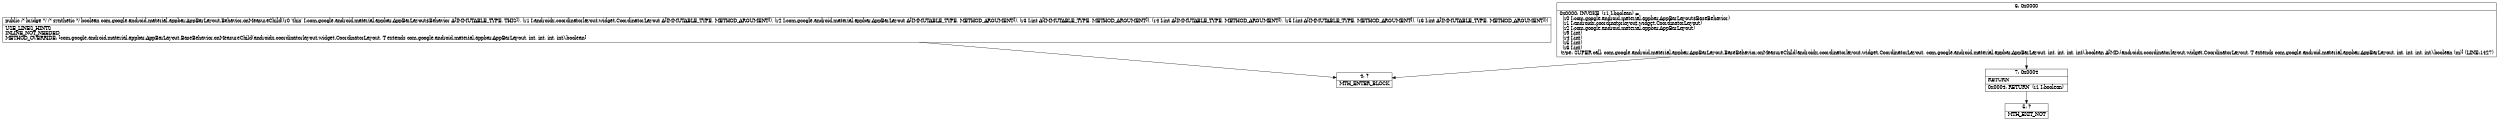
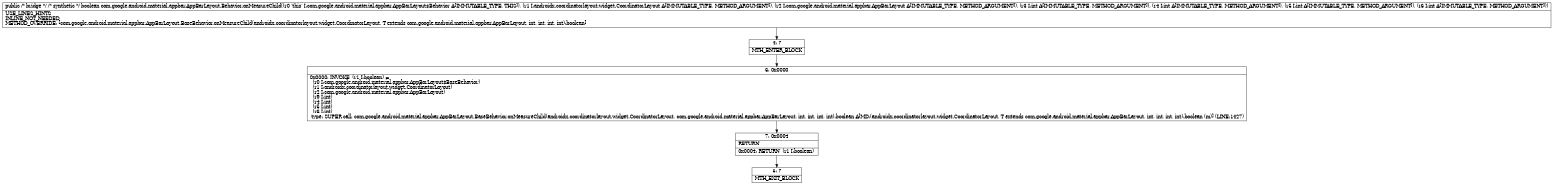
(1533, 67) -> (777, 59)
(2027, 115) -> (777, 179)
